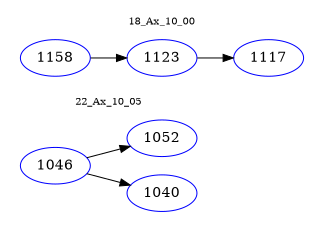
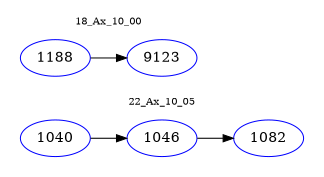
(55, 58) -> (55, 58)
(162, 58) -> (162, 58)
(269, 58) -> none
(162, 138) -> (269, 138)
(104, 178) -> (103, 138)
